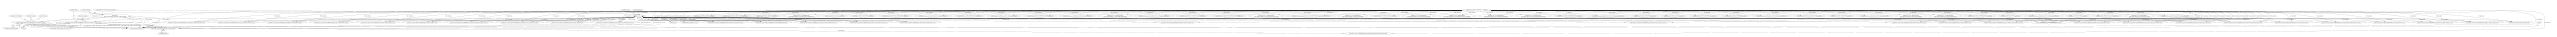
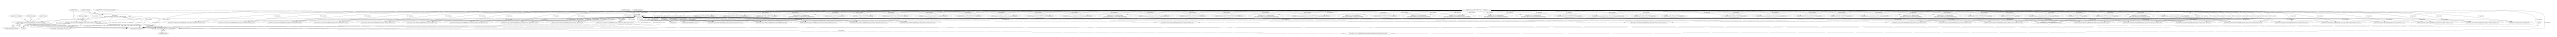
(1704, 16) -> none
